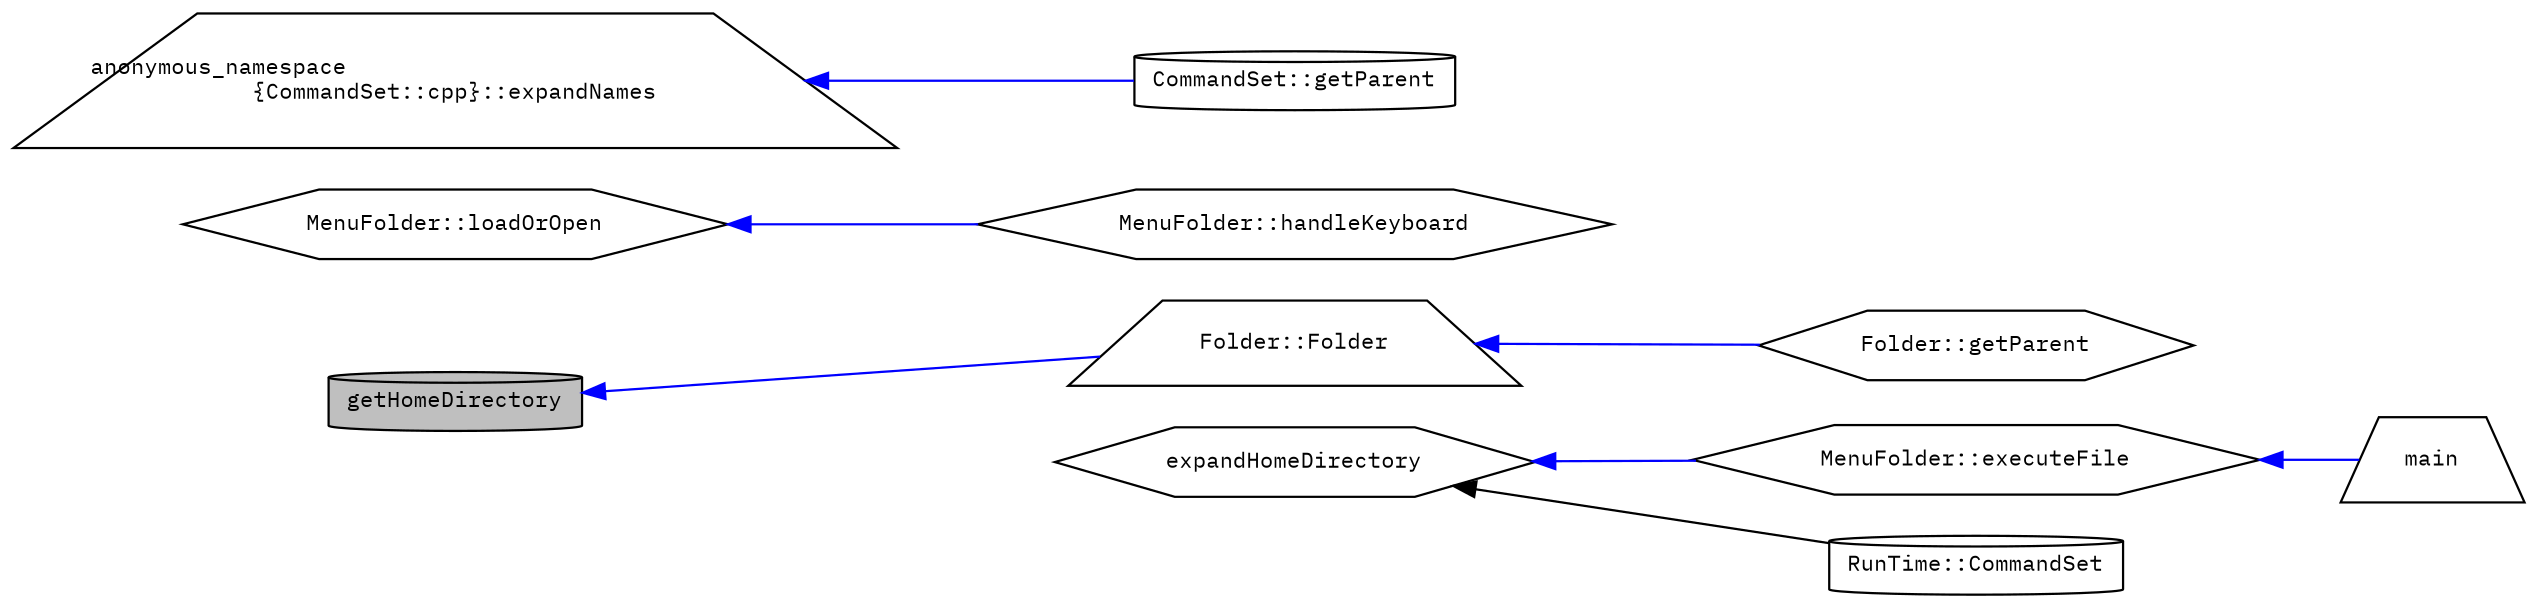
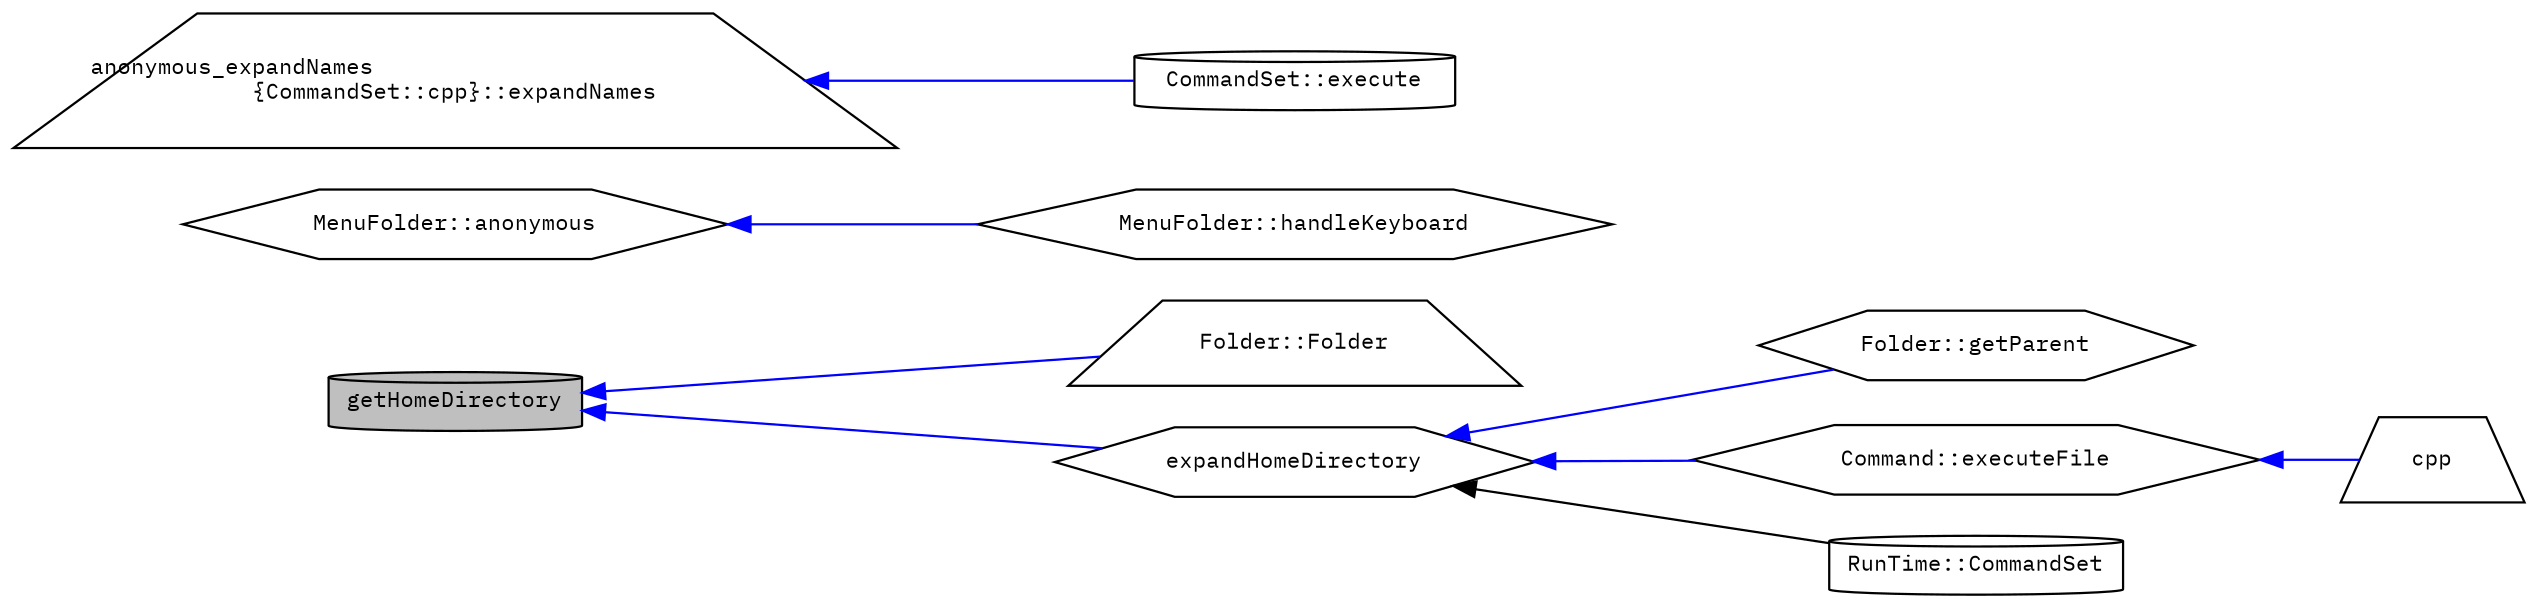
(455, 81) -> (455, 81)
(1295, 81) -> (1295, 81)
(455, 224) -> (455, 224)
(1629, 344) -> (1651, 401)
none -> (854, 430)
(1976, 460) -> (1976, 460)
(2433, 460) -> (2433, 460)
